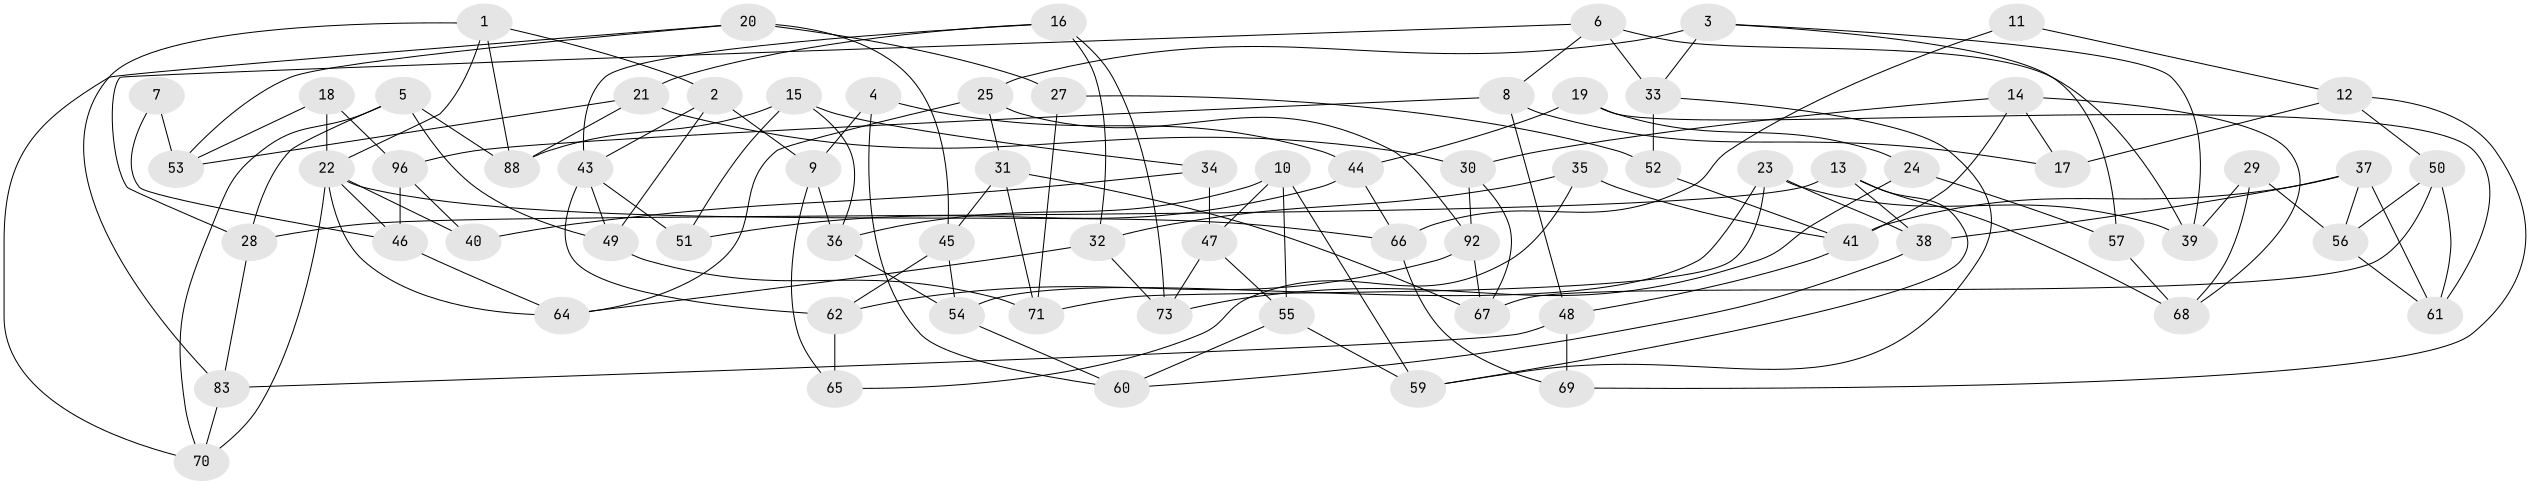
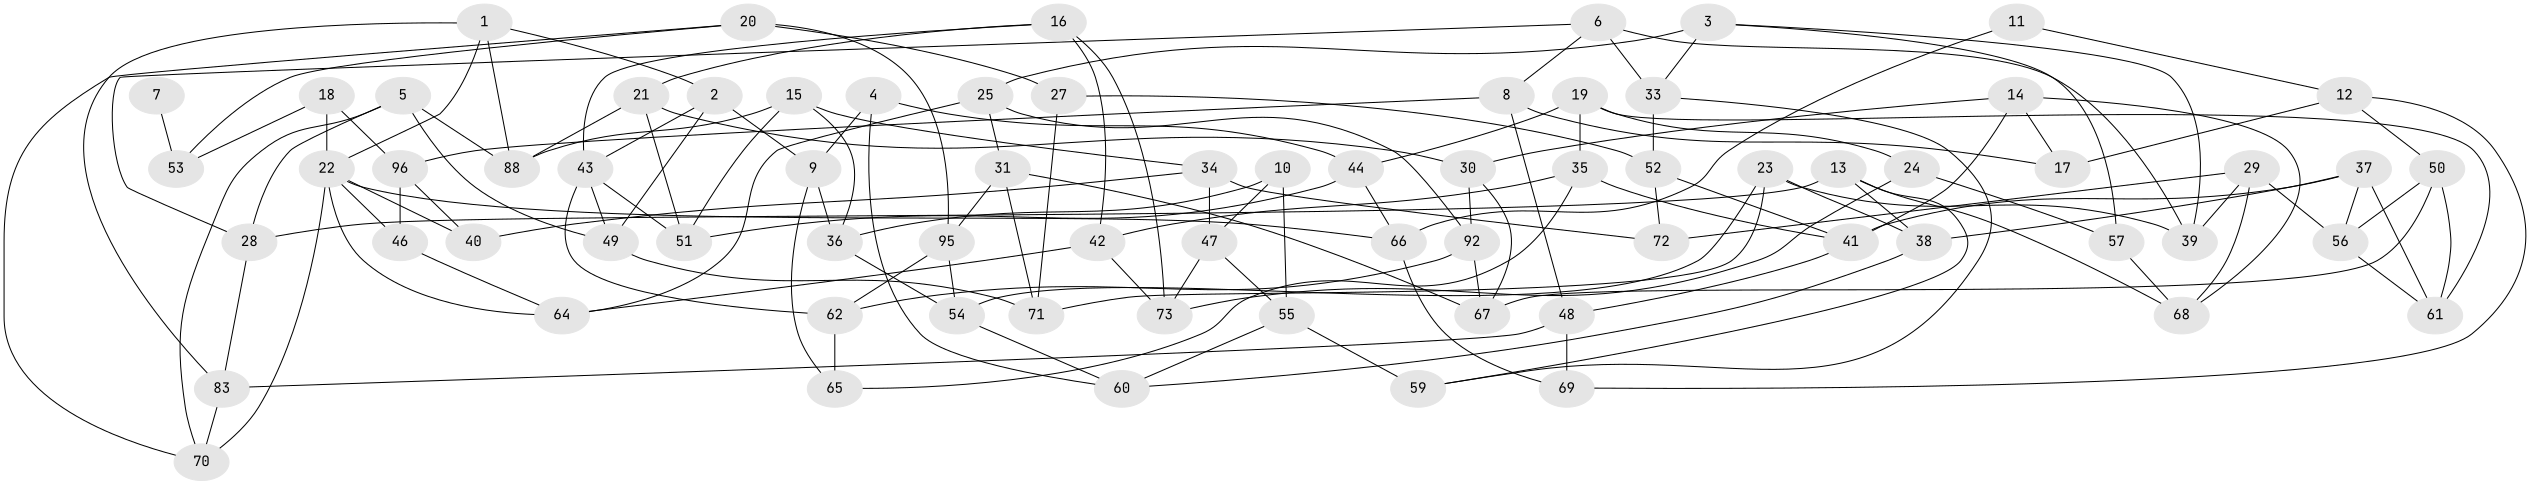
(460, 124) -> (660, 161)
none -> (1580, 132)
(209, 206) -> none
(947, 242) -> (947, 242)
(1097, 242) -> (1097, 242)
none -> (1661, 242)
(1345, 270) -> none
